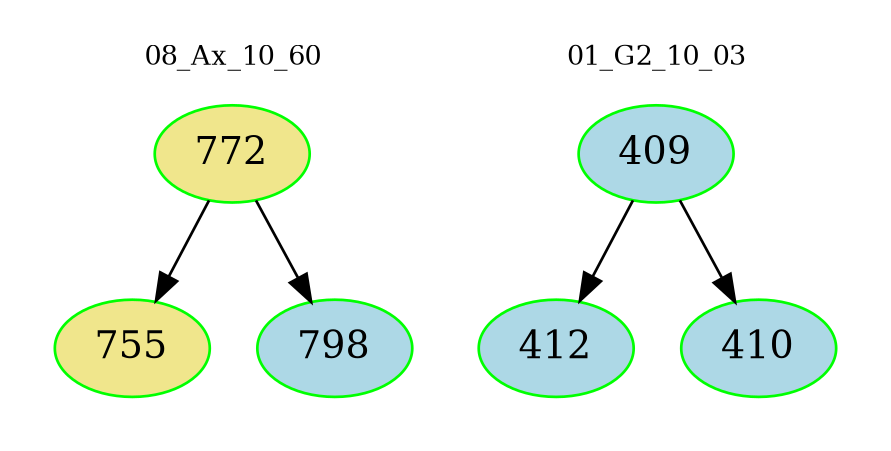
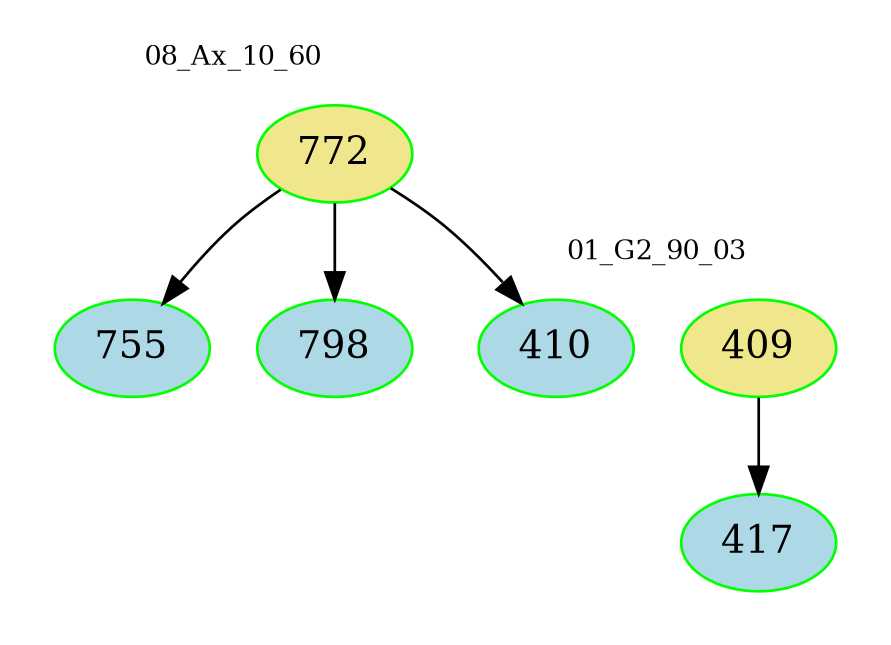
(657, 58) -> (657, 252)
(656, 154) -> (759, 348)
(701, 239) -> (475, 253)
(132, 348) -> (132, 348)
(556, 348) -> (759, 543)
